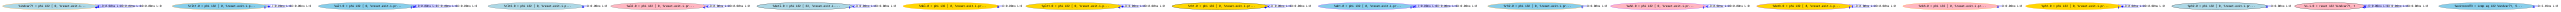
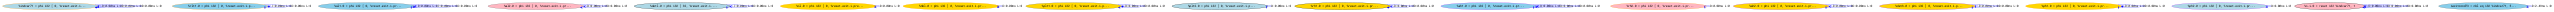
(536, 6) -> none
none -> (828, 6)
none -> (1220, 6)
(1536, 6) -> (1658, 6)
(1658, 6) -> (1781, 6)
(1951, 6) -> none
(2220, 6) -> (2220, 6)
(2487, 6) -> (2483, 6)
